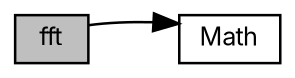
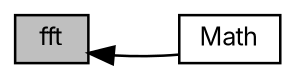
(121, 23) -> (146, 56)
